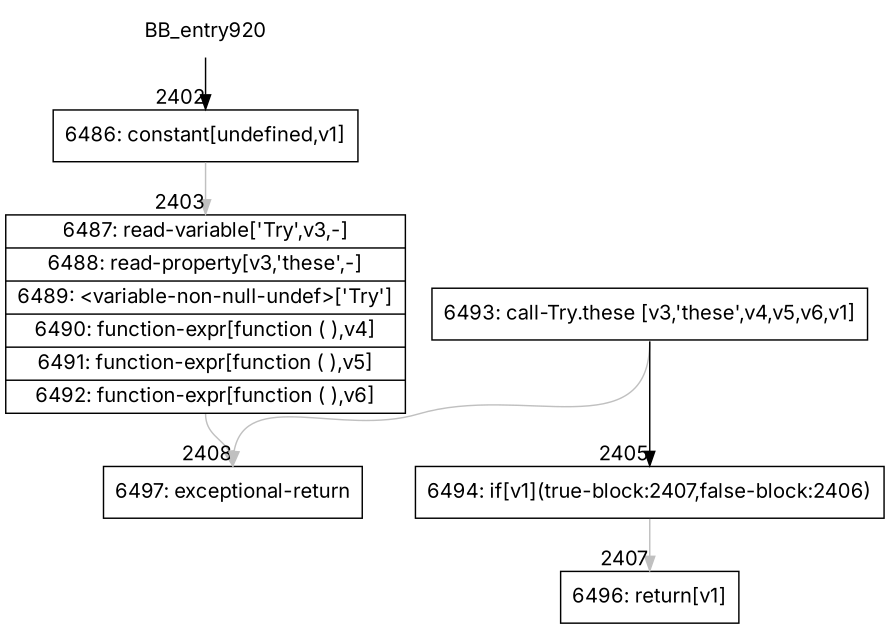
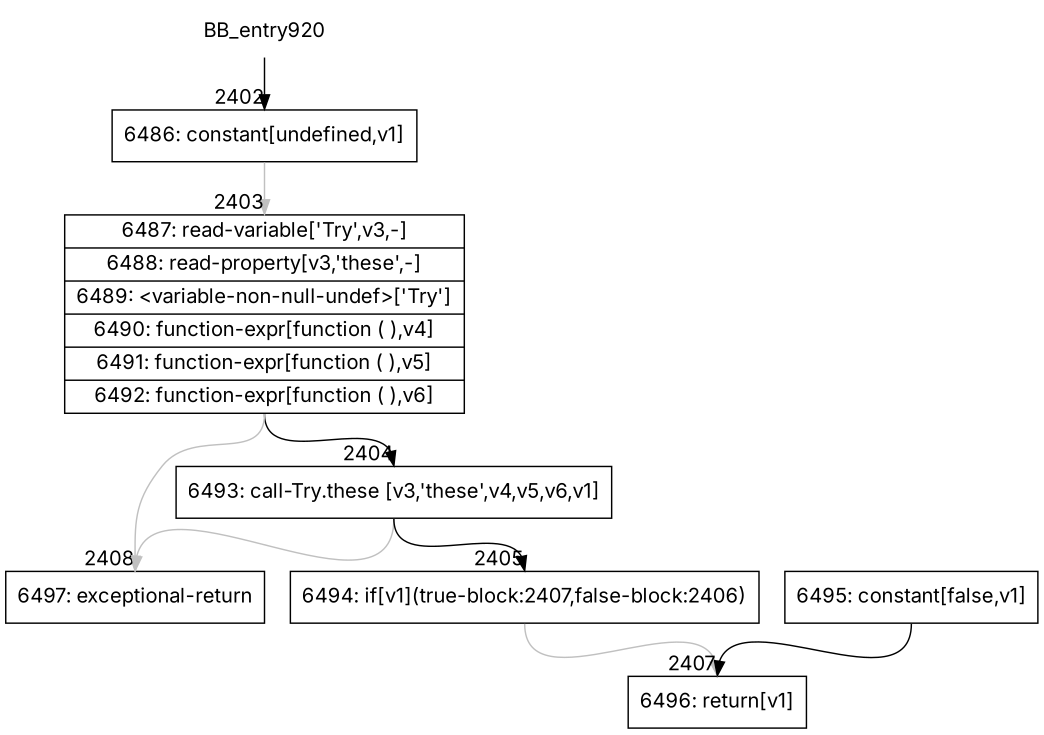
none -> (322, 440)
none -> (911, 597)
